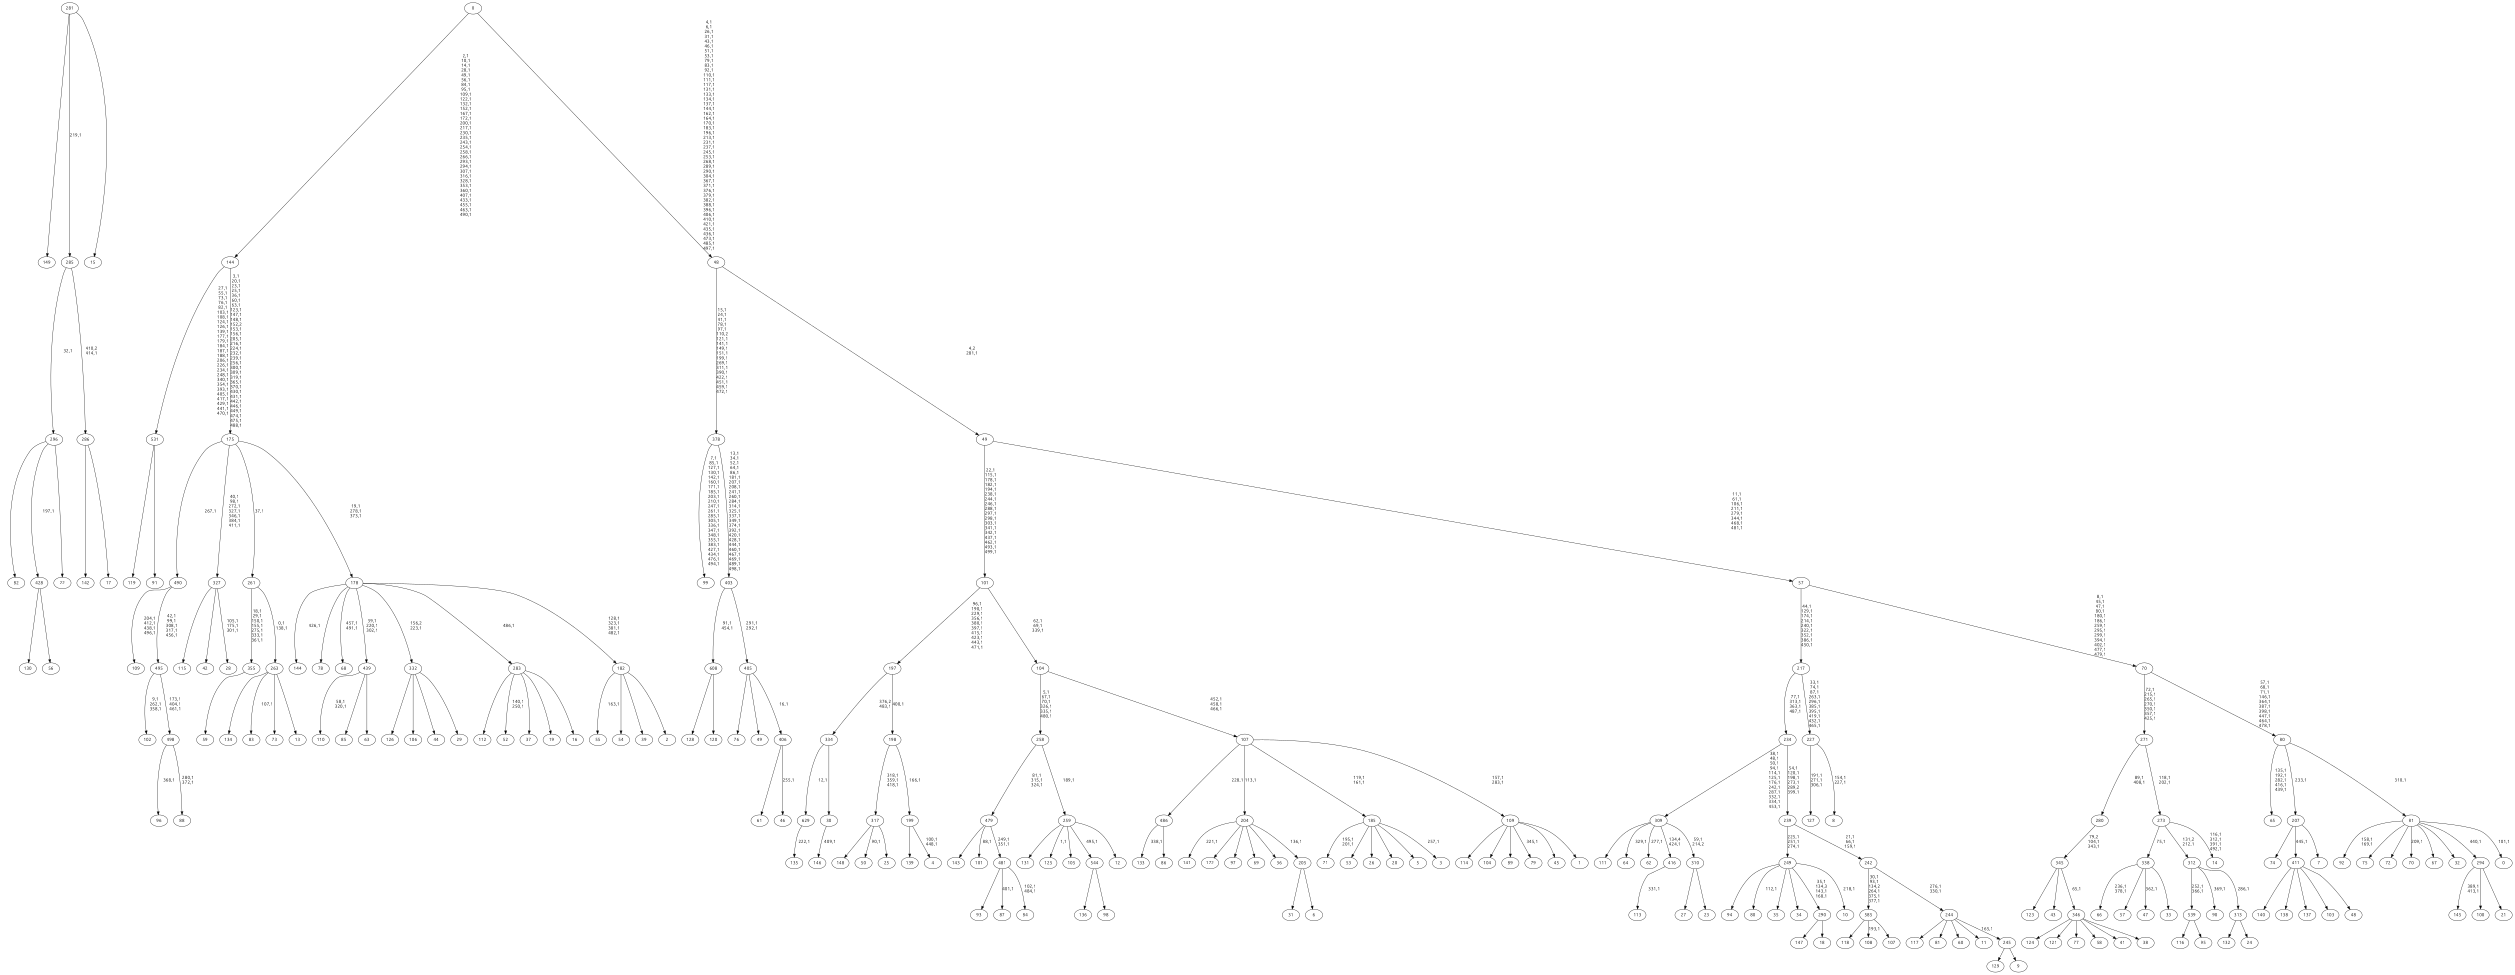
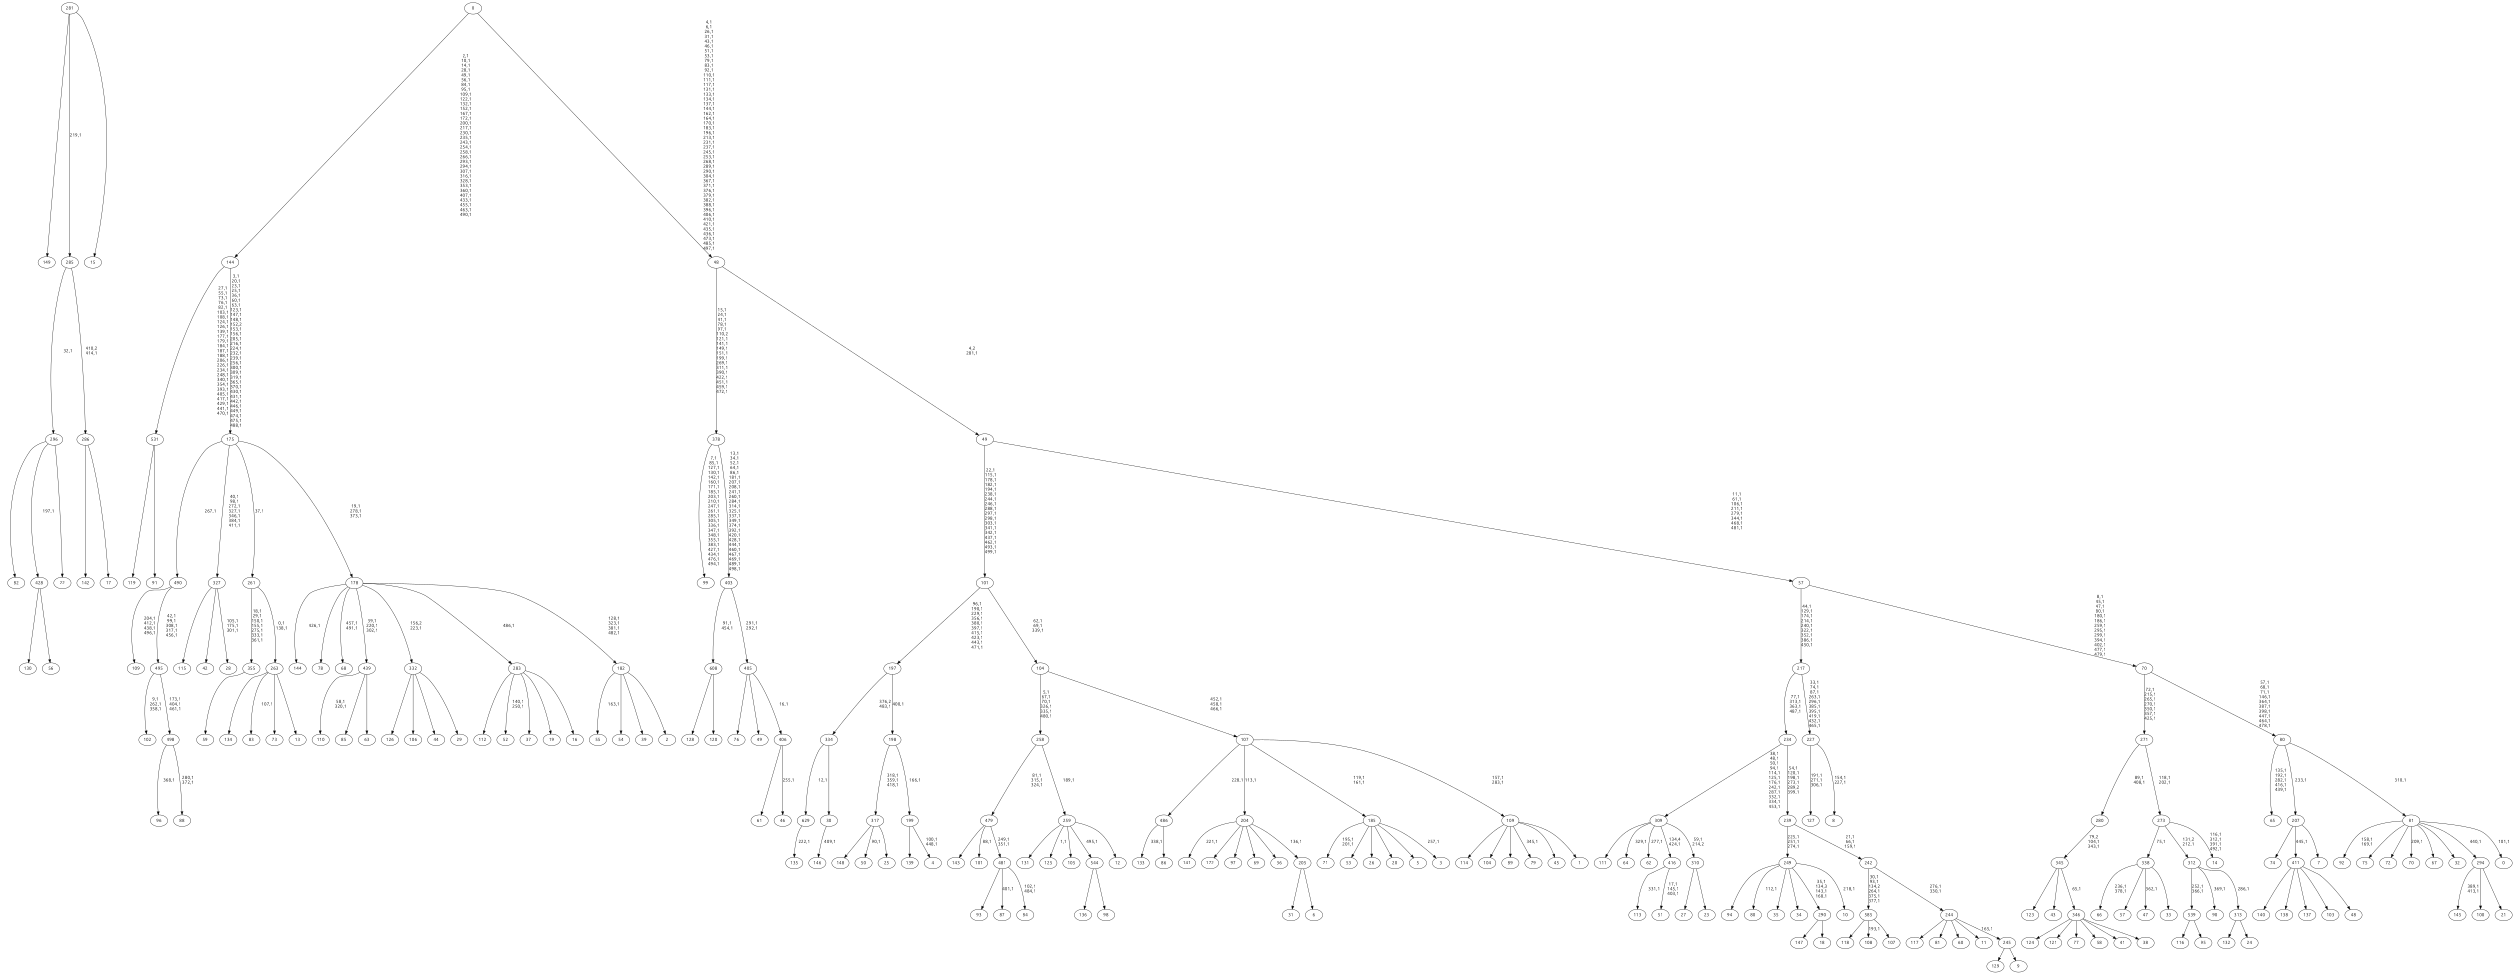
none -> (1661, 915)
